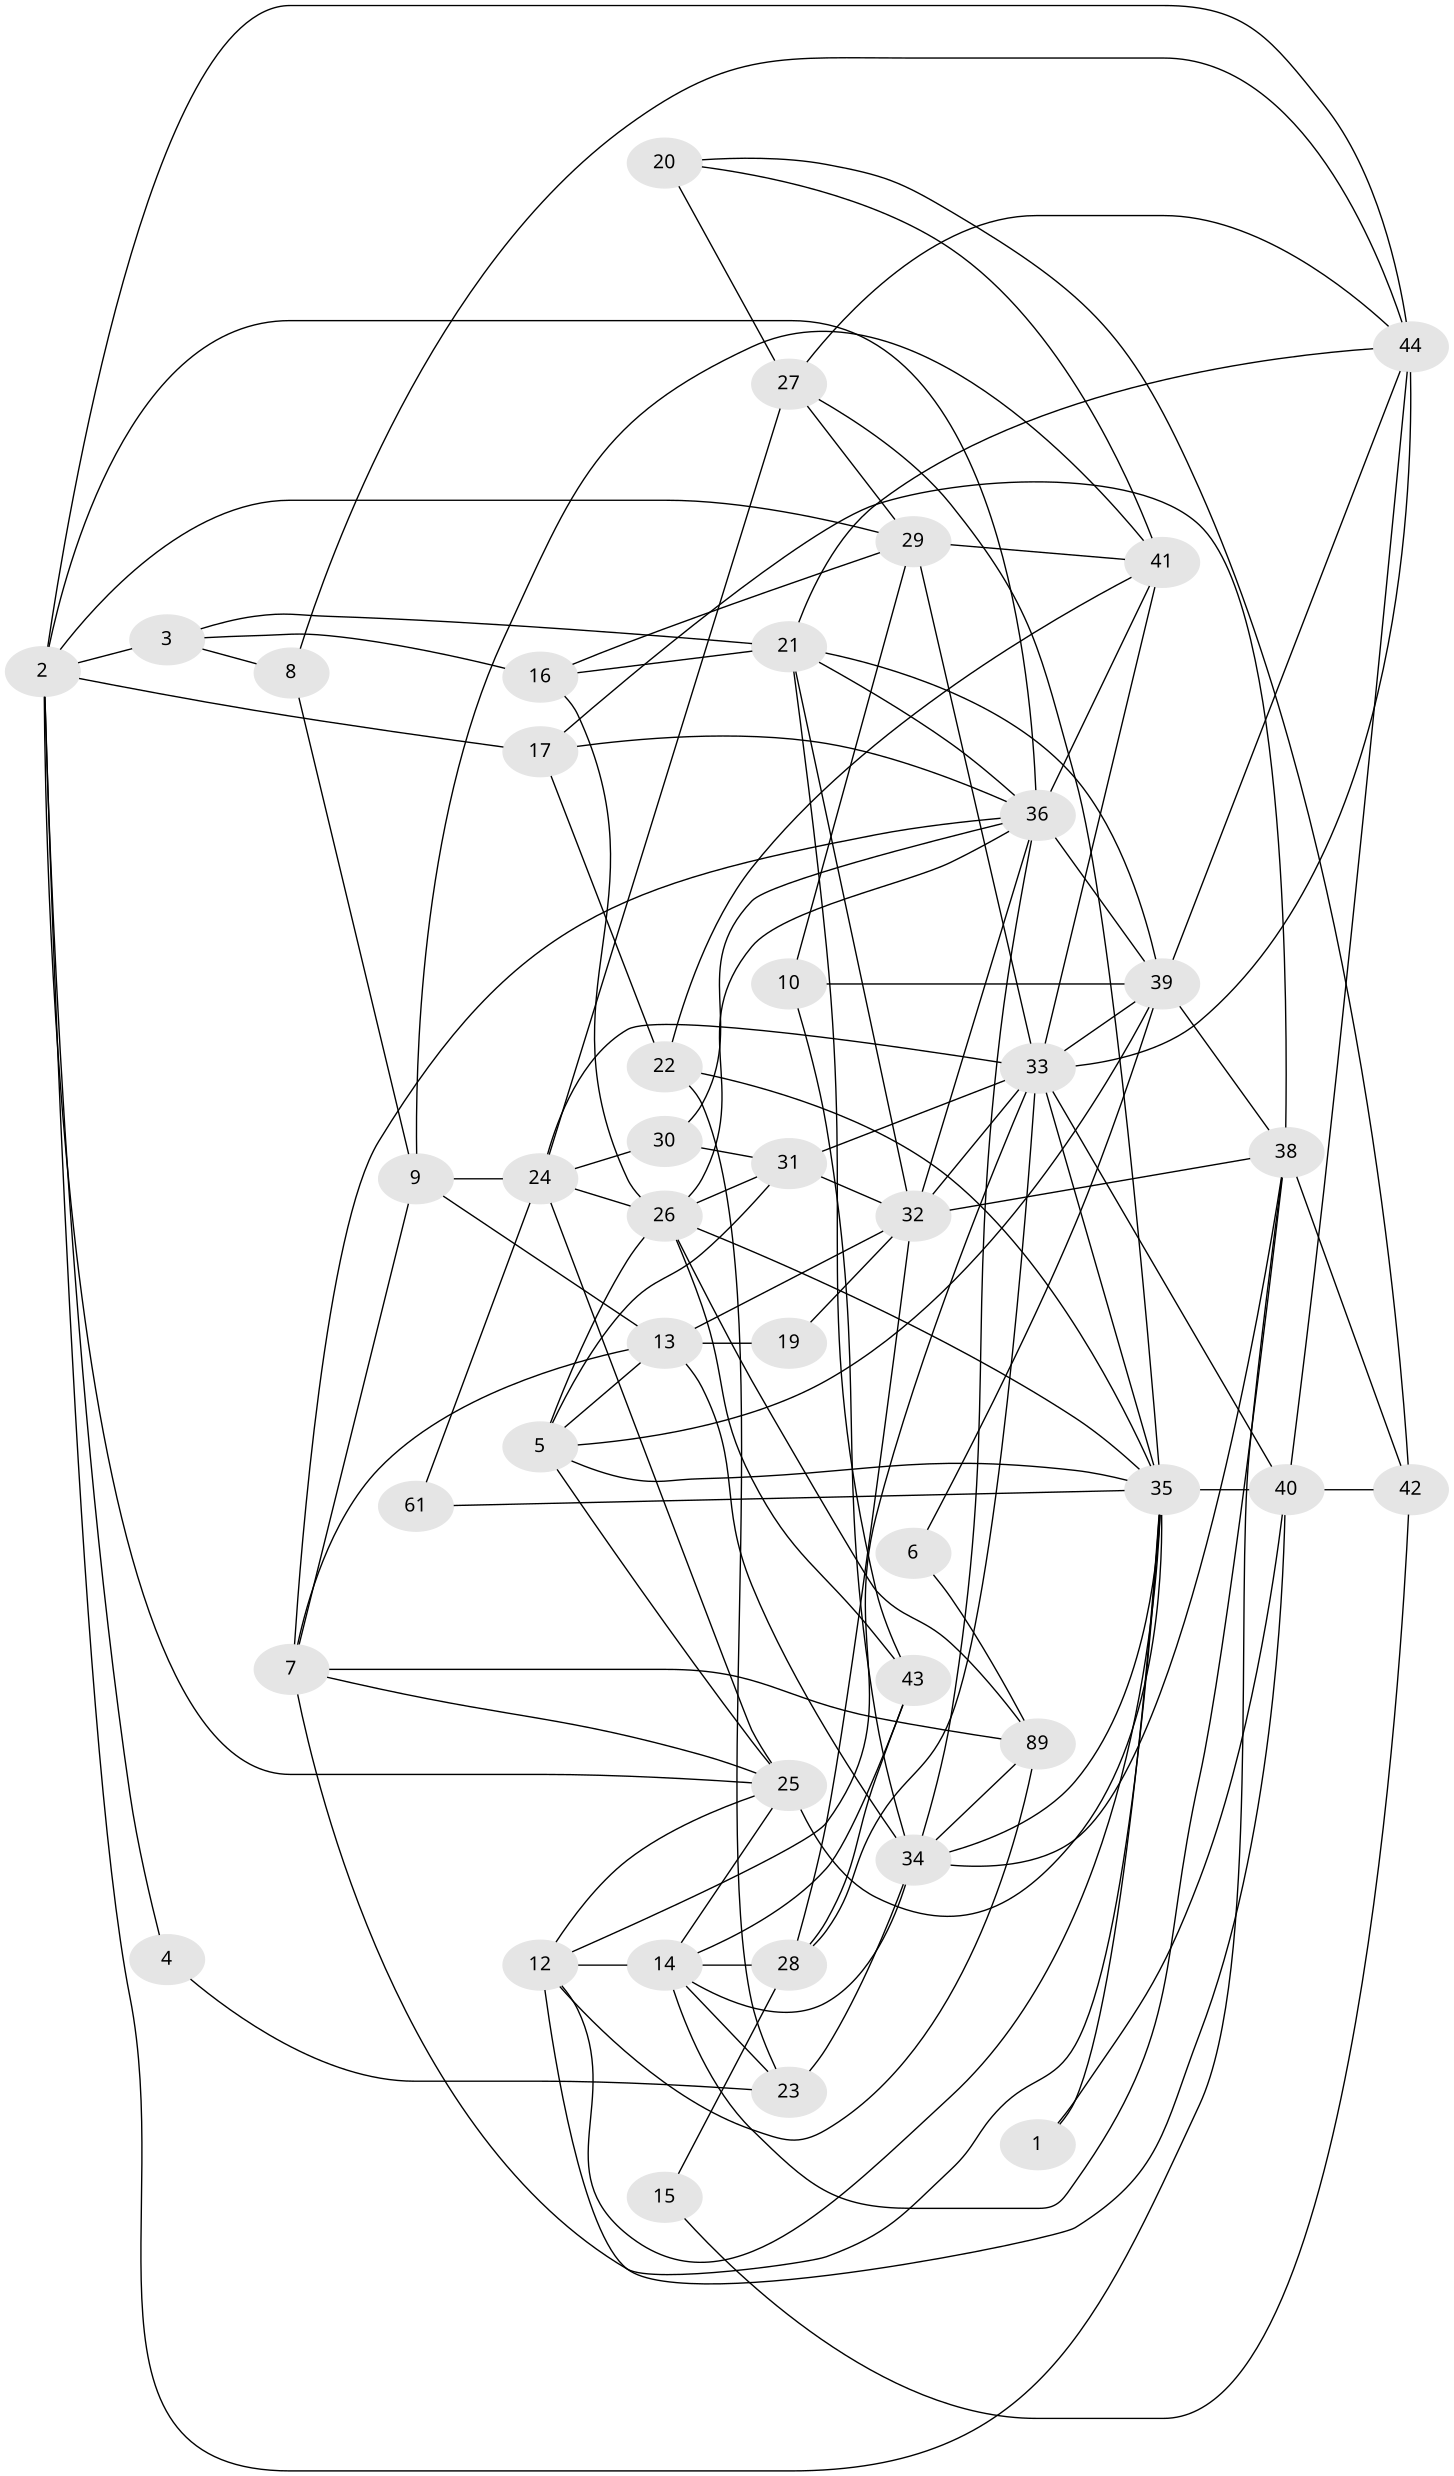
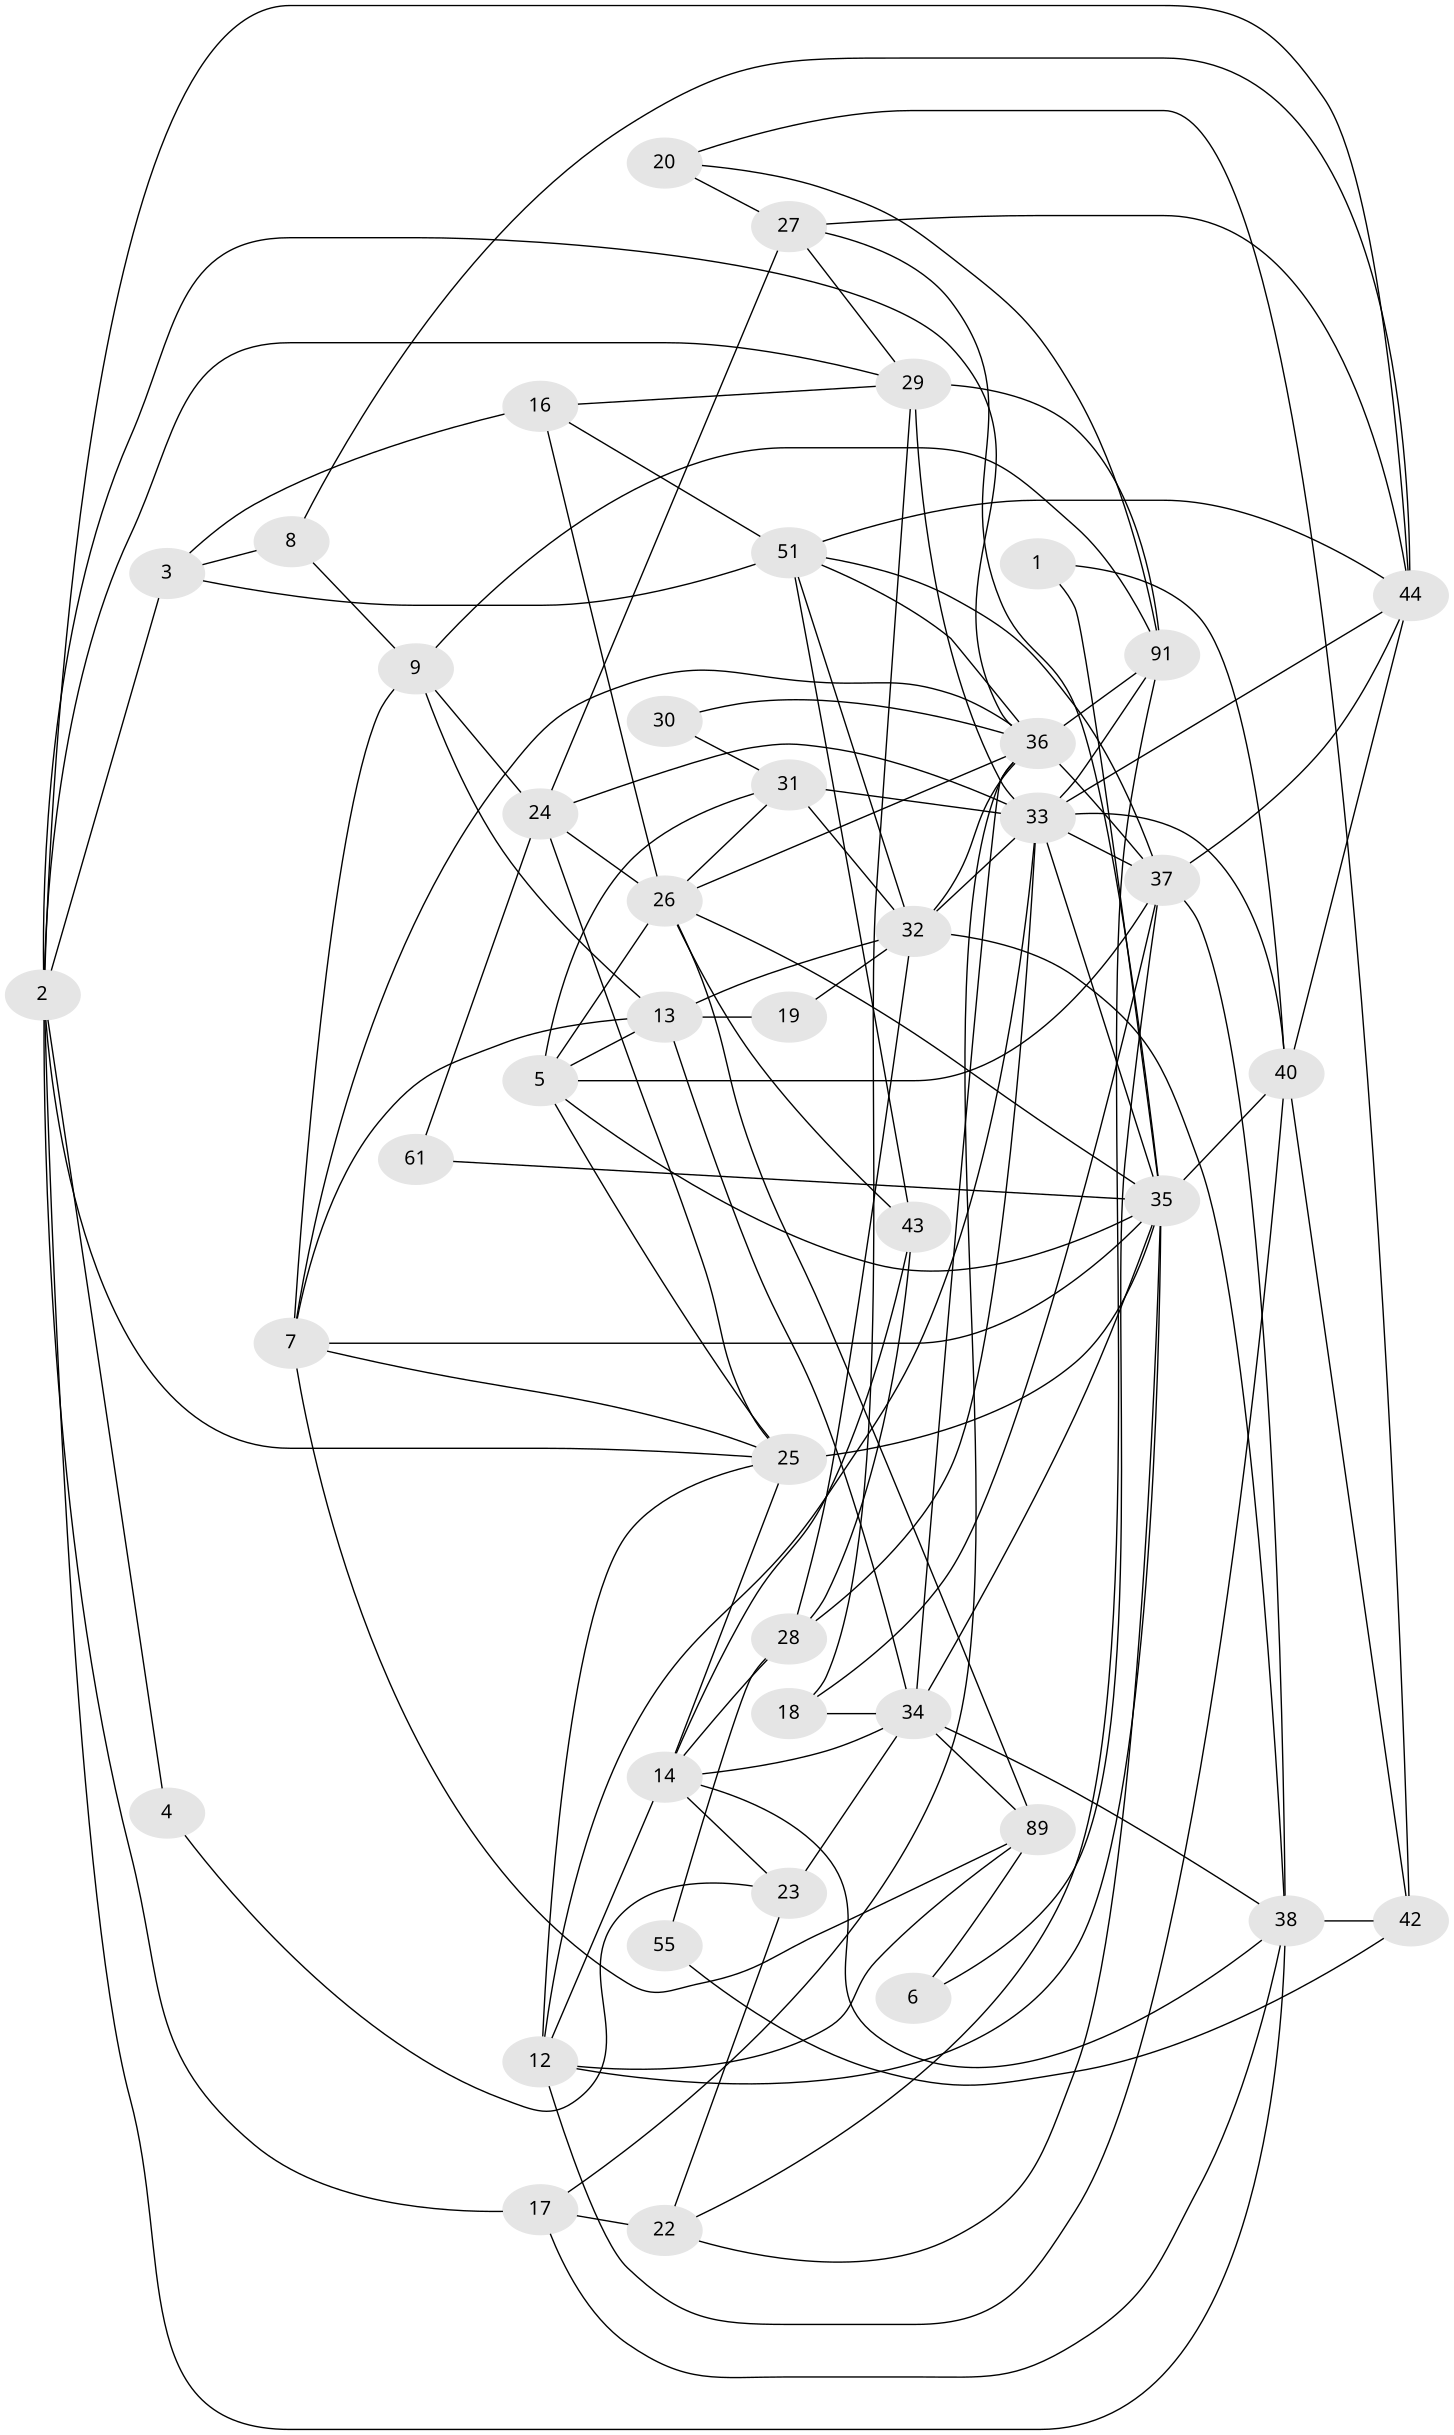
(1162, 562) -> (1162, 655)
(789, 647) -> (789, 553)
(789, 984) -> (789, 1714)
(1162, 984) -> (1162, 880)
(603, 1160) -> none
(665, 2197) -> (665, 1946)
